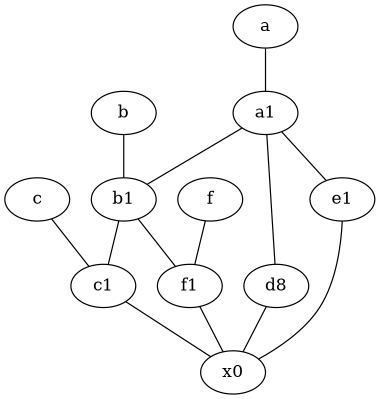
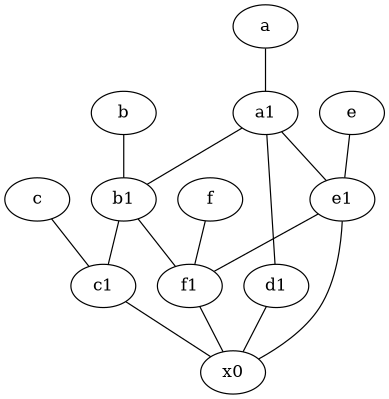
none -> (352, 113)
none -> (266, 243)
(276, 286) -> (276, 286)
